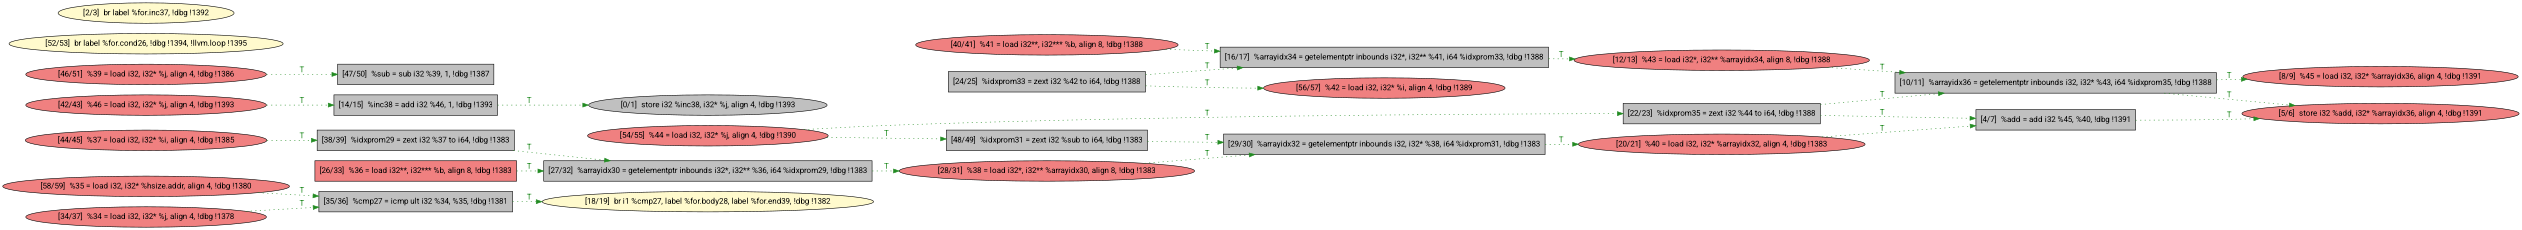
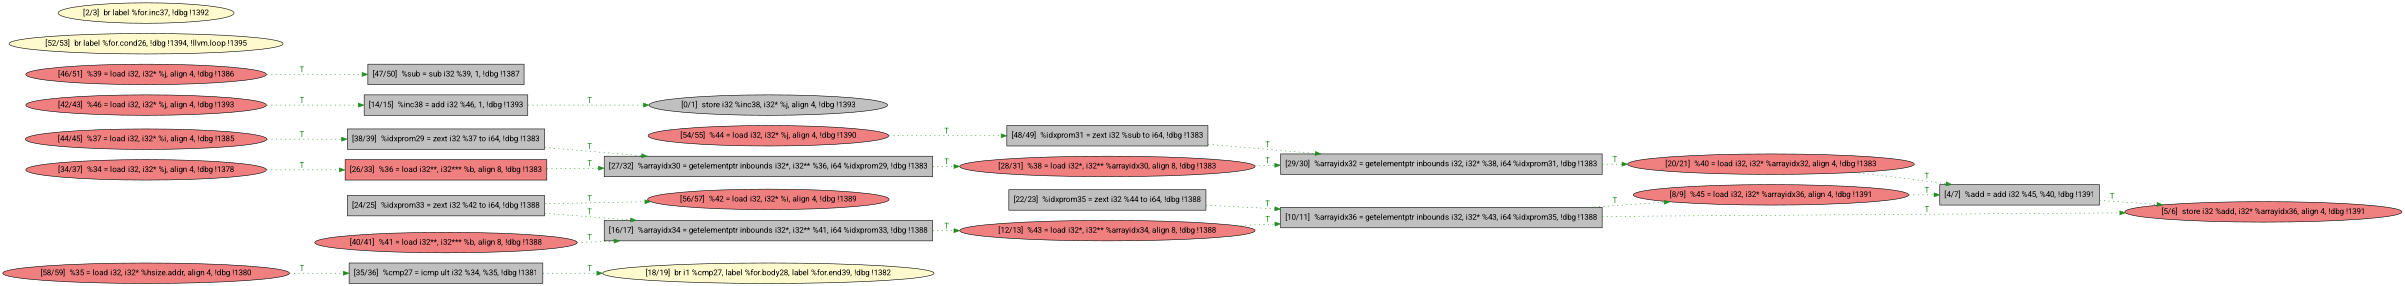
(1210, 117) -> none
(1895, 117) -> (1921, 195)
(280, 209) -> (303, 170)
